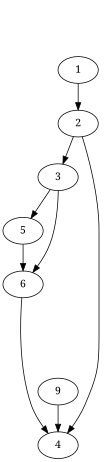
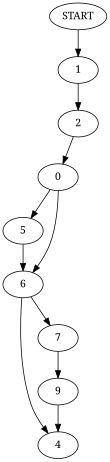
none -> (78, 16)
(58, 177) -> (58, 177)
(99, 284) -> none
none -> (58, 338)
